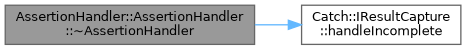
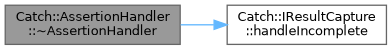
(130, 25) -> (93, 25)
